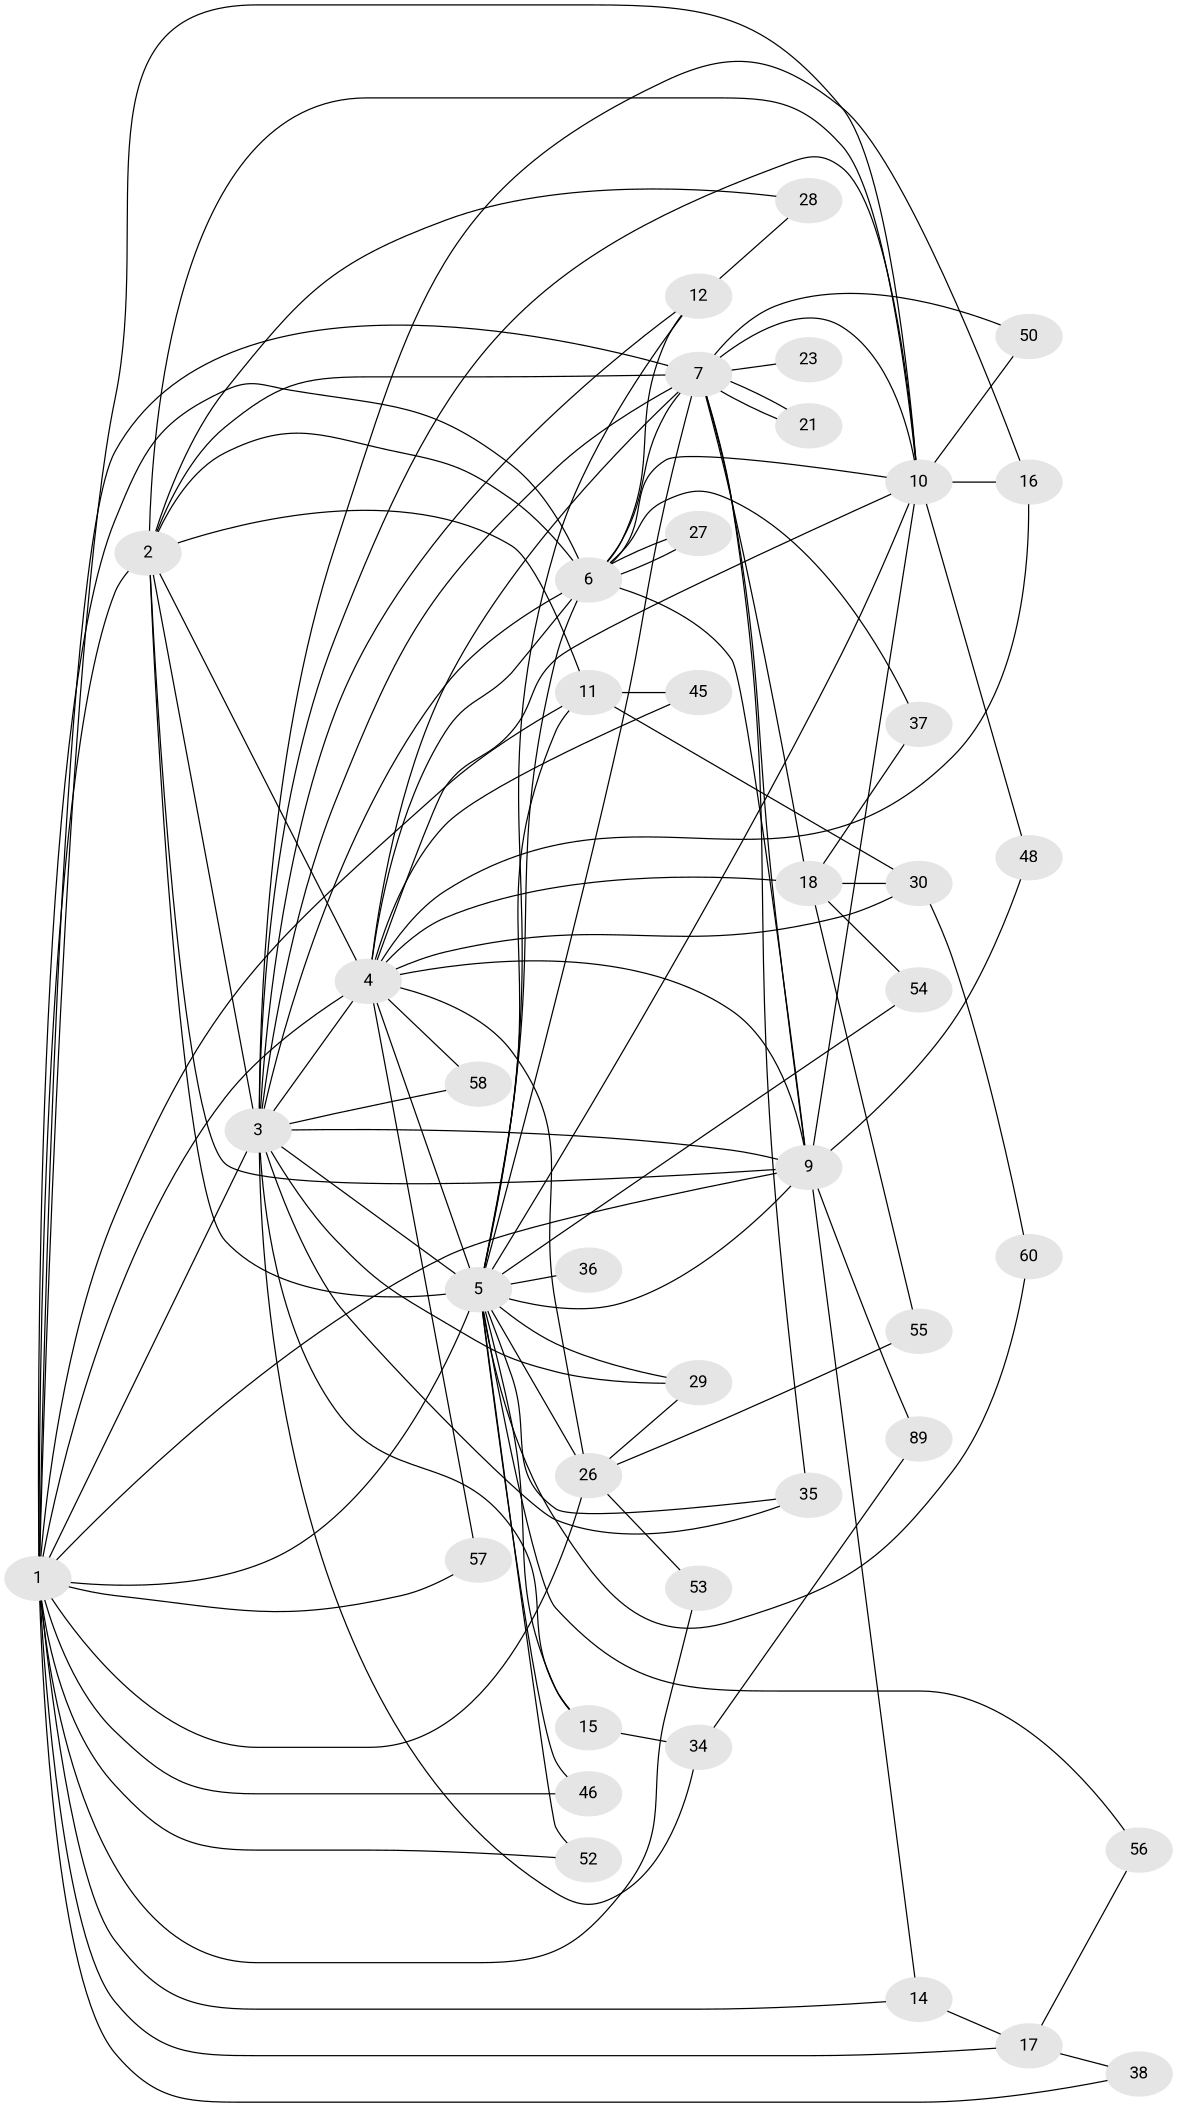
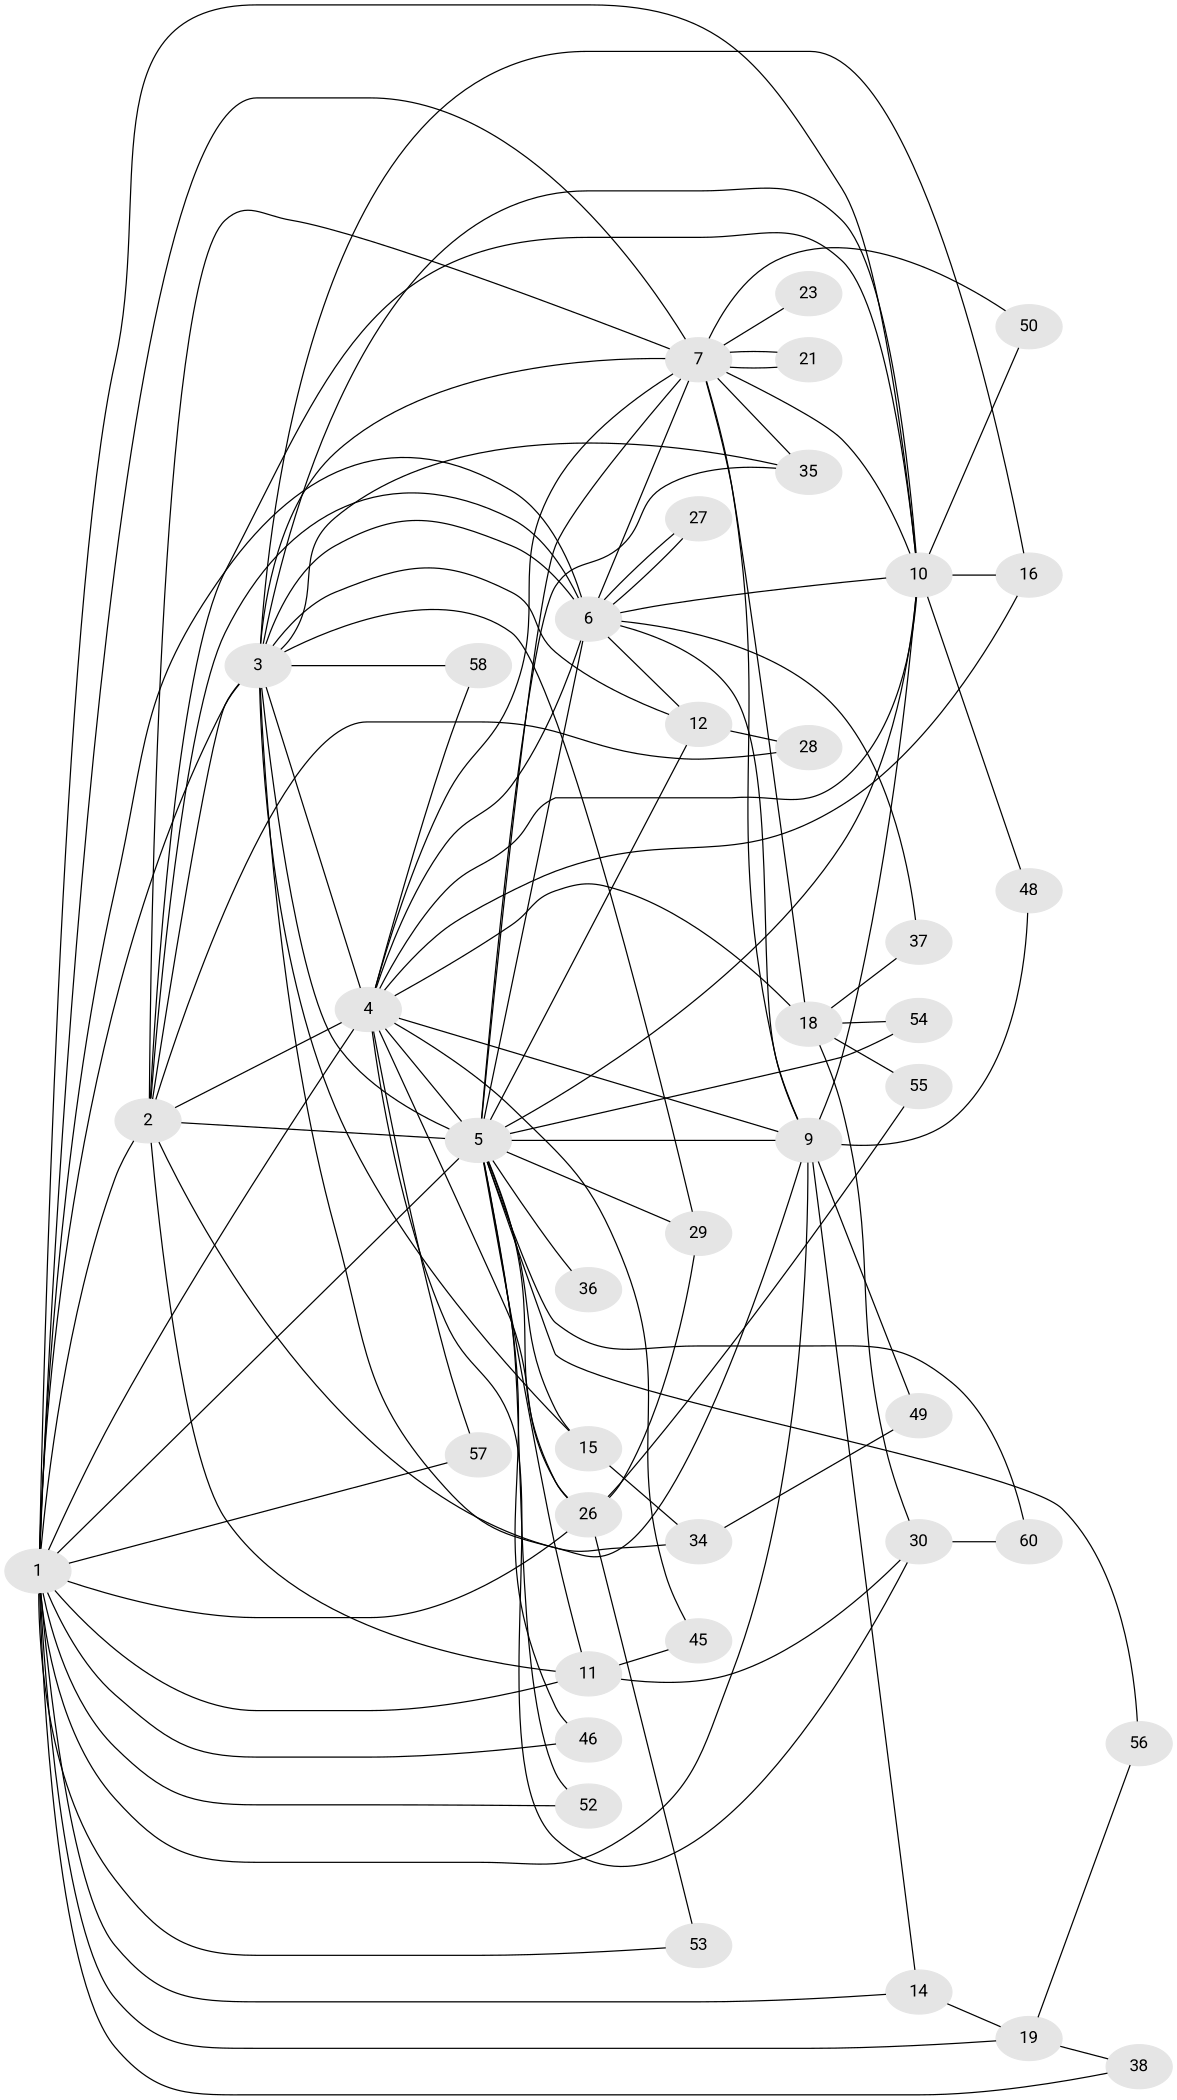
(536, 1134) -> none
(919, 1439) -> (919, 1416)
(1029, 2046) -> (1029, 2039)
